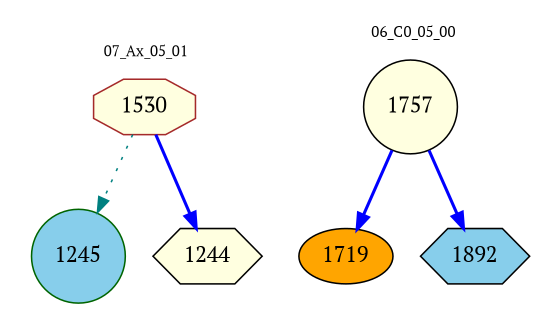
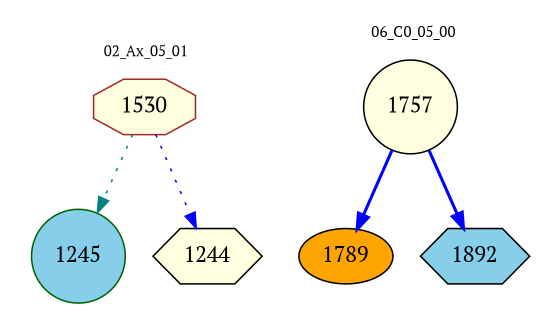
(146, 52) -> (146, 52)
(173, 174) -> (173, 174)
(346, 256) -> (346, 256)
